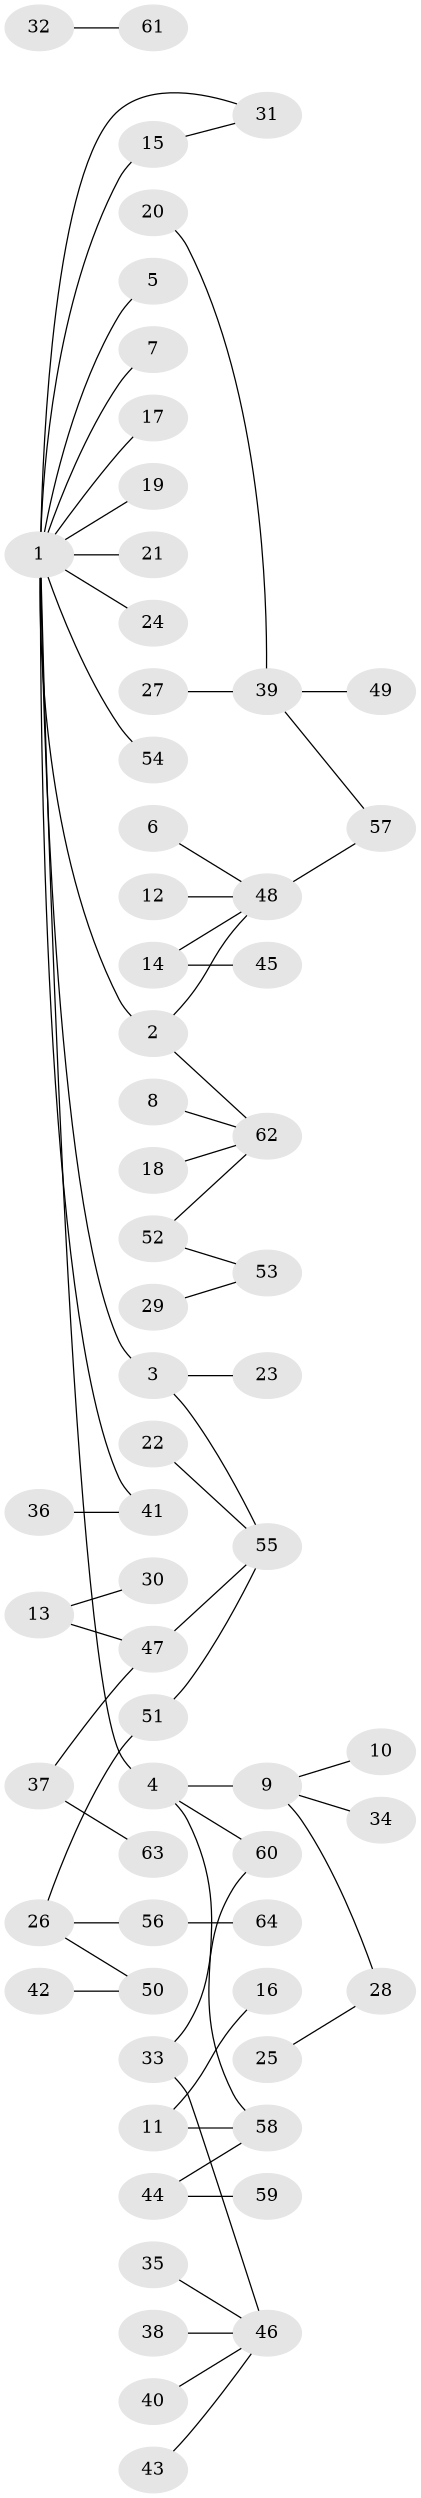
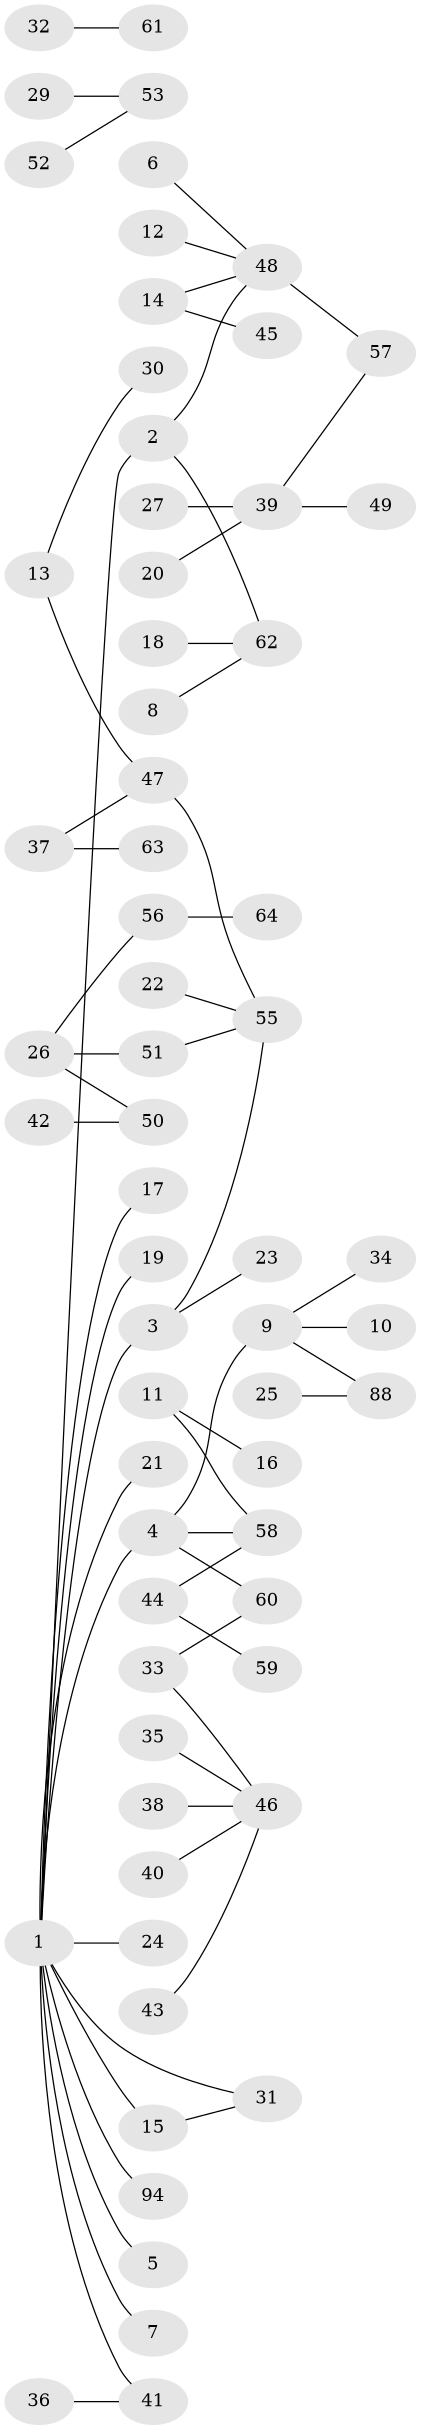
(153, 760) -> (153, 2196)
(210, 1187) -> none
(381, 1991) -> (381, 1396)
